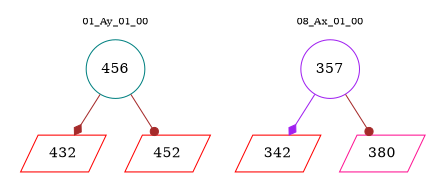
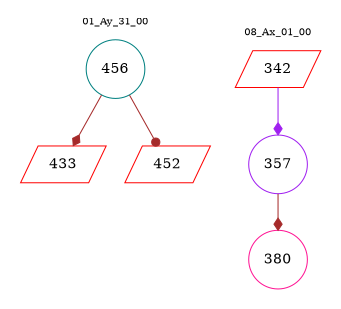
(116, 22) -> (116, 22)
(305, 109) -> (278, 105)
(356, 111) -> (278, 206)
(63, 154) -> (63, 164)
(382, 154) -> (278, 260)
